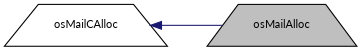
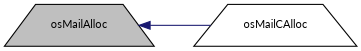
(192, 25) -> (180, 25)
